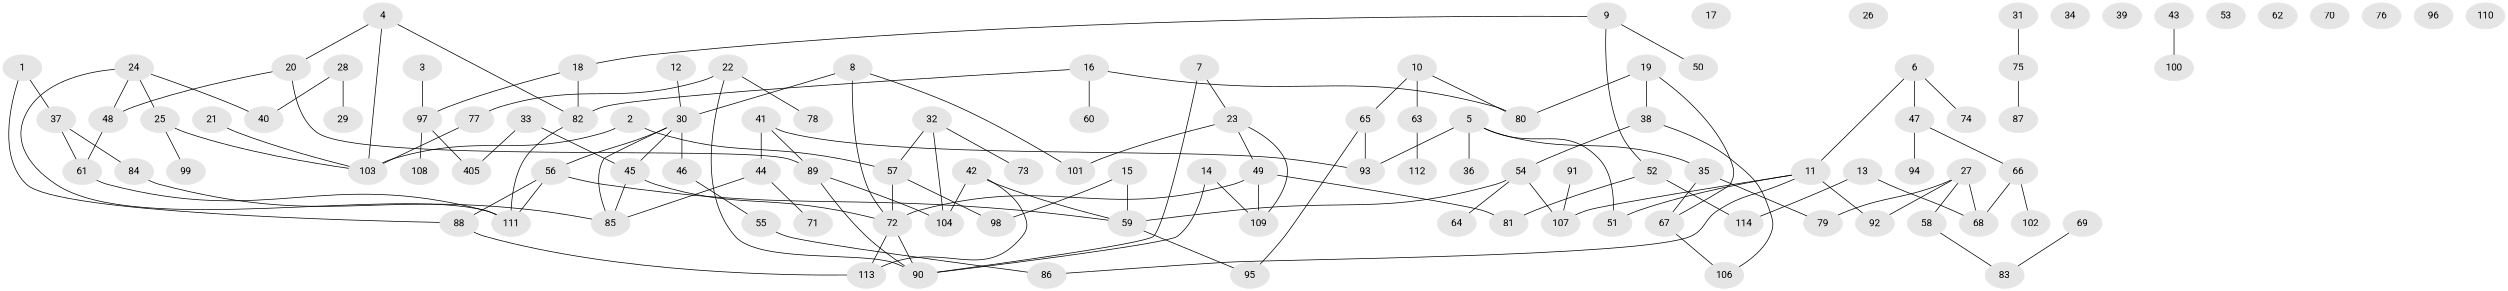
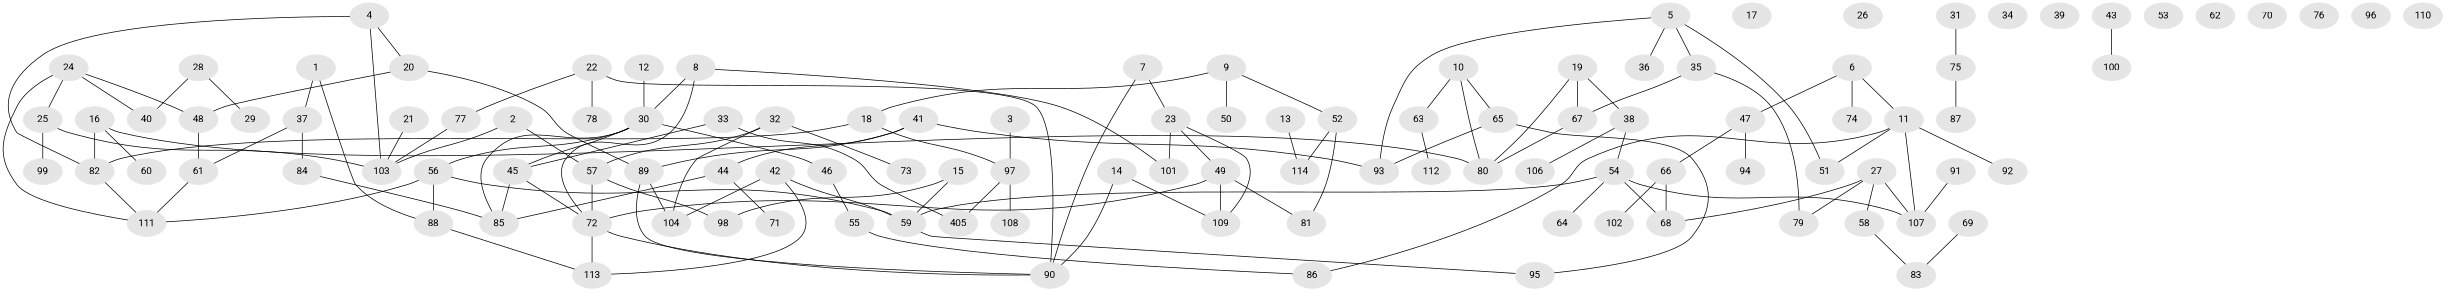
(1927, 194) -> (1896, 198)
(1927, 200) -> (1637, 194)
(1694, 250) -> (1530, 146)
